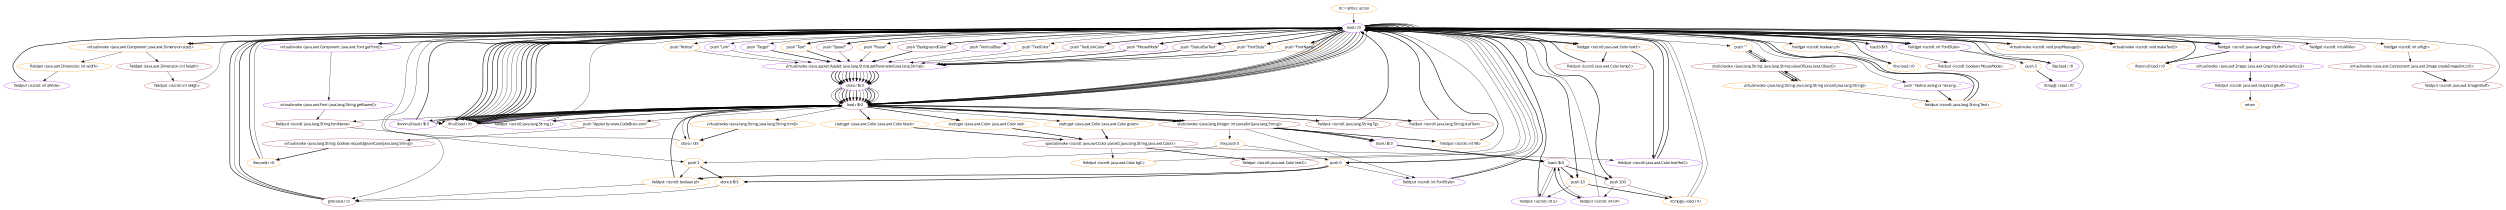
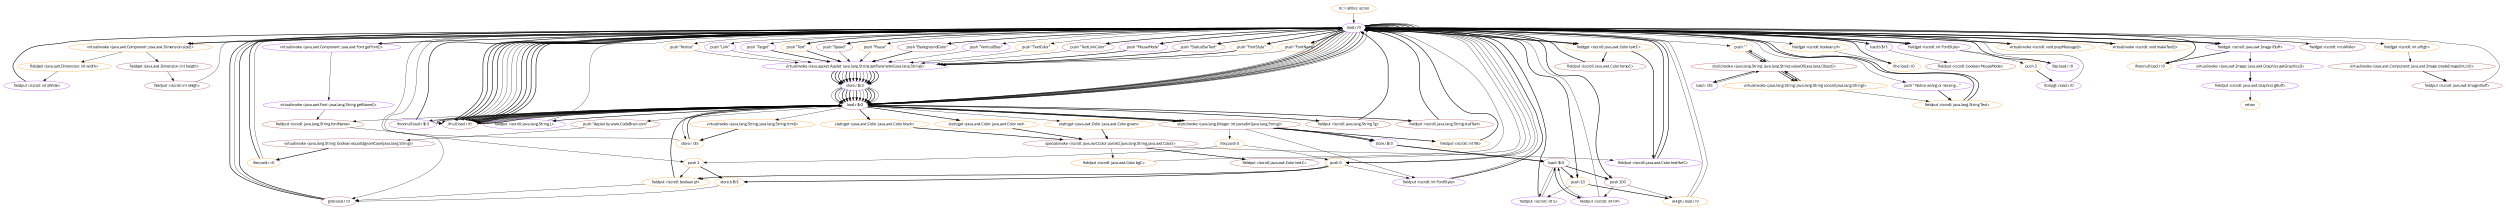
none -> (1704, 86)
(1685, 202) -> (1685, 202)
